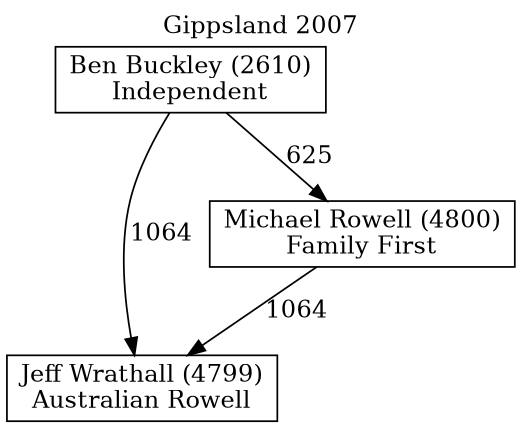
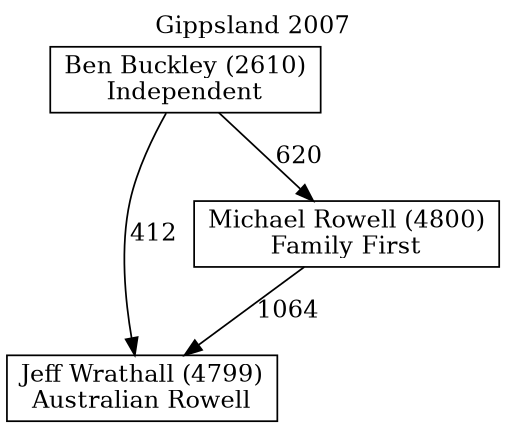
(310, 157) -> (300, 157)
(162, 234) -> (154, 234)
